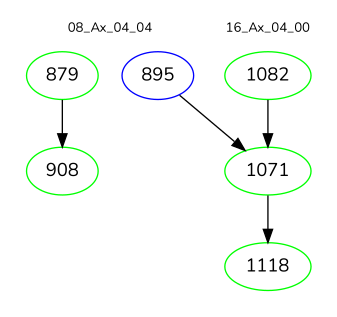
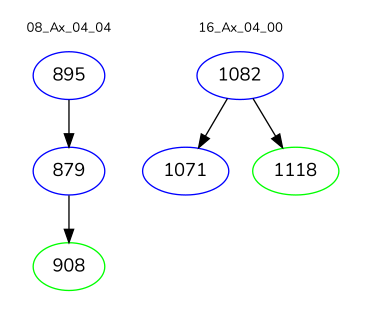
(62, 76) -> (69, 171)
(268, 76) -> (240, 76)
(196, 109) -> (69, 117)
(268, 171) -> (186, 171)
(268, 212) -> (264, 117)
